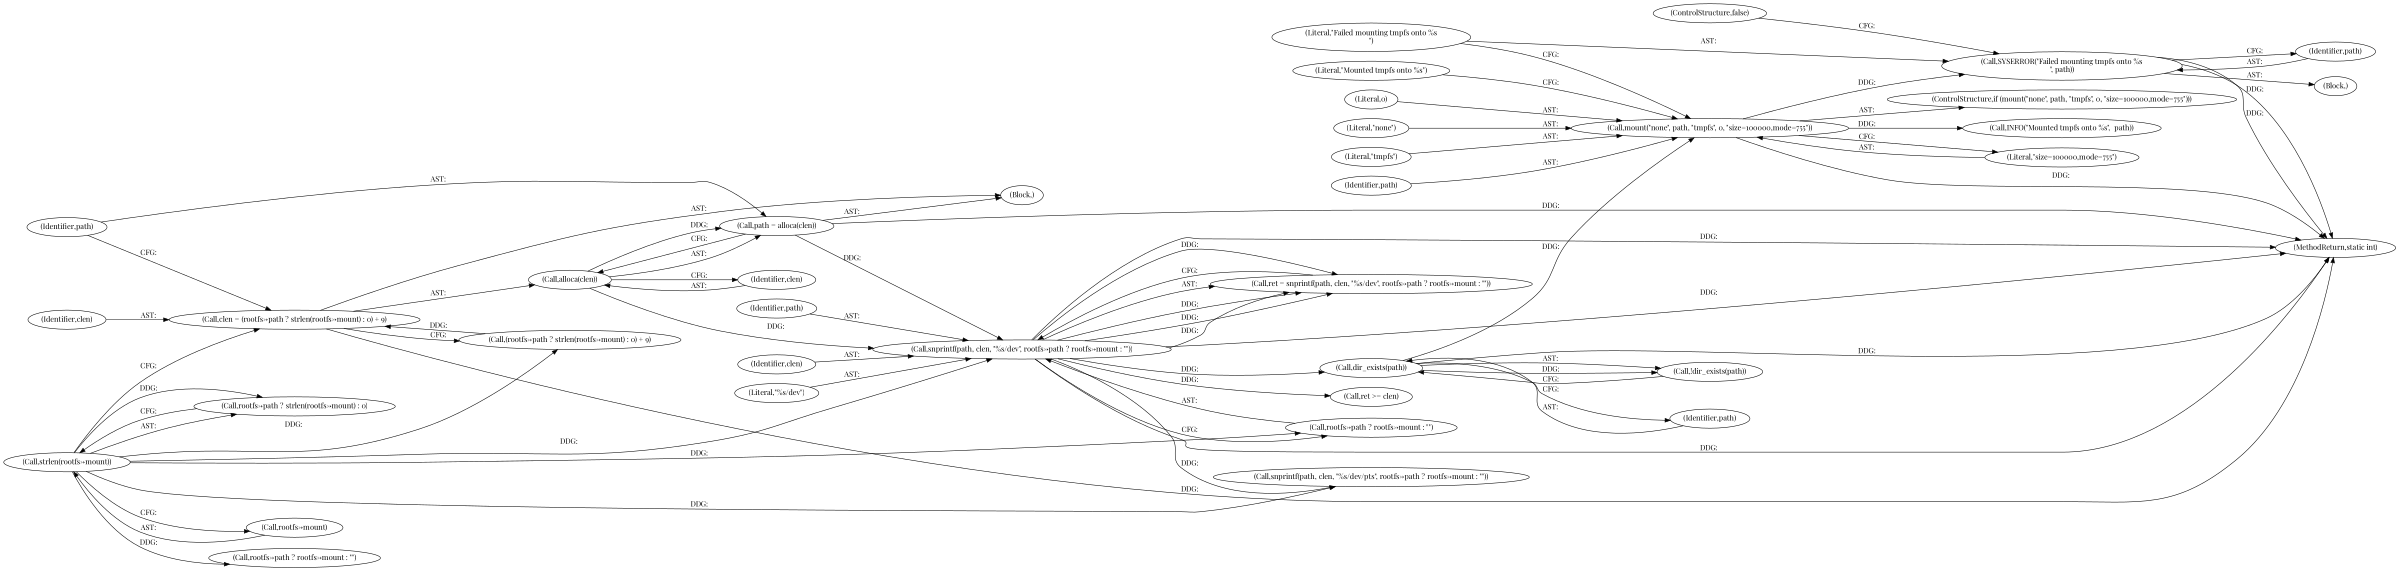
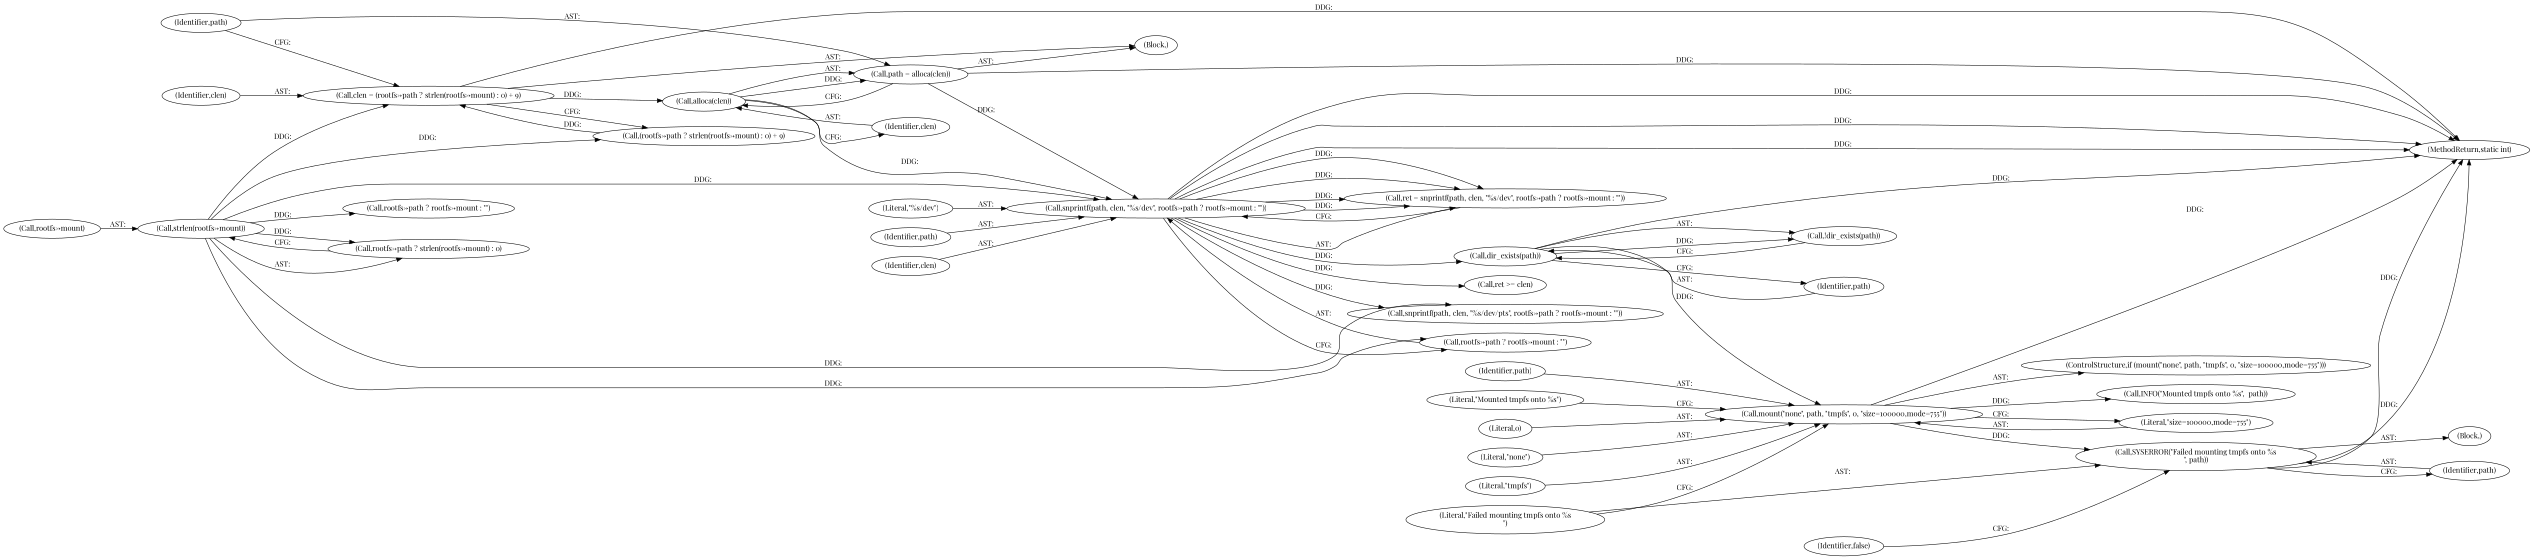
(1710, 13) -> (1844, 546)
(440, 293) -> (574, 95)
(150, 366) -> (284, 137)
(153, 521) -> none
